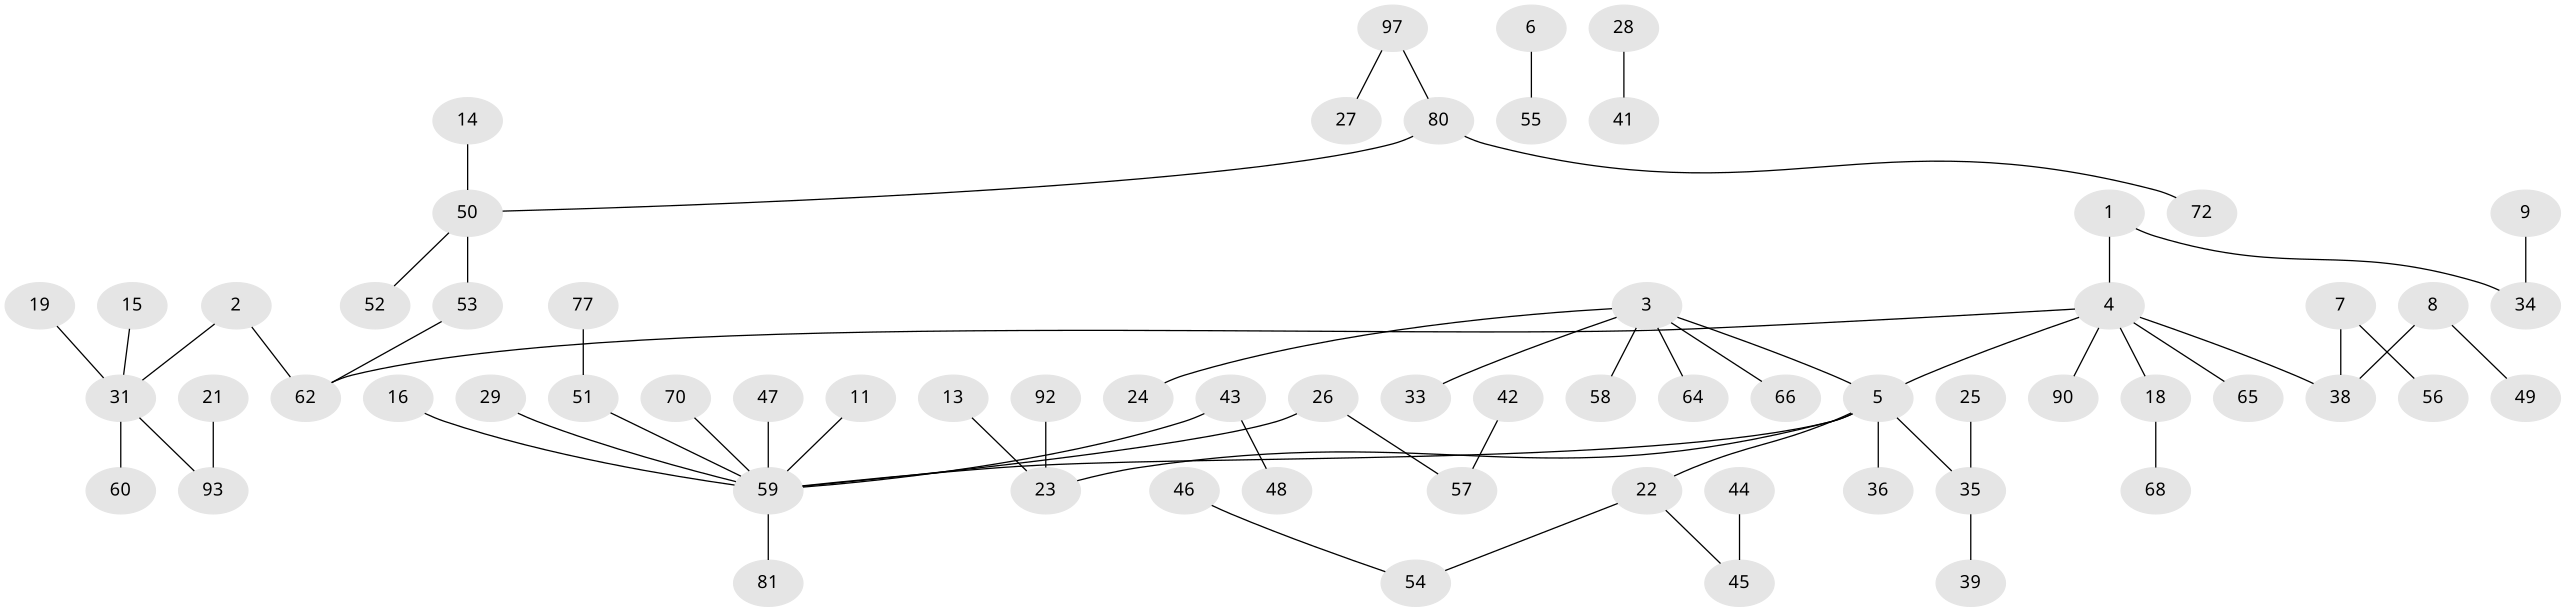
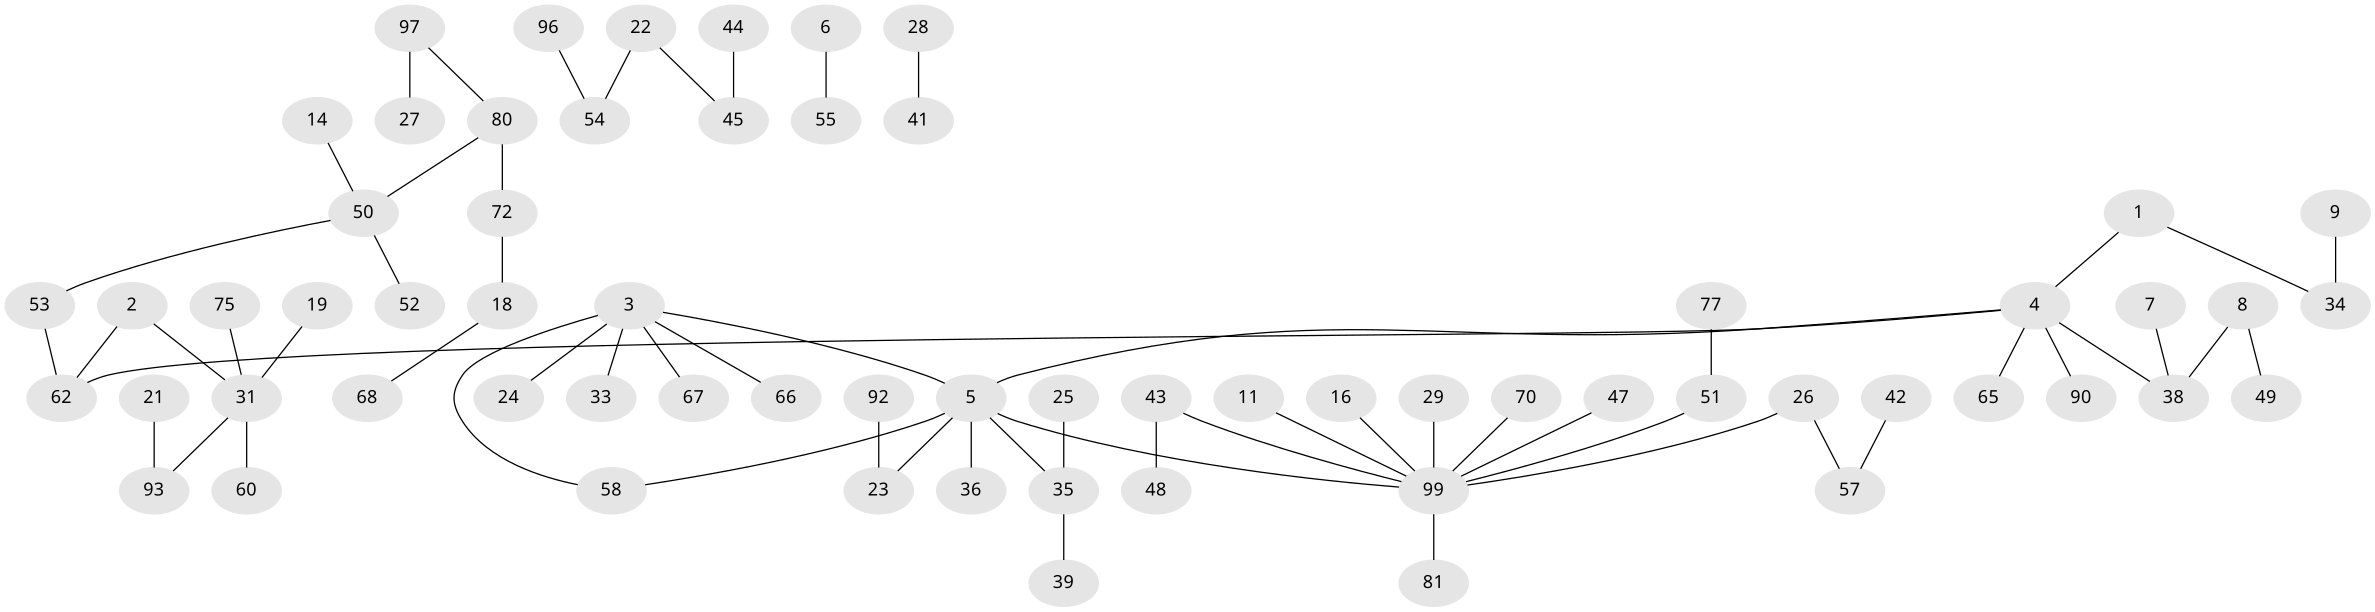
(132, 306) -> (225, 306)
(2133, 352) -> (502, 260)
(953, 398) -> none
(1693, 398) -> (694, 398)
(2433, 398) -> none
(1763, 445) -> (797, 456)
(768, 491) -> (1434, 491)
(1185, 491) -> (549, 28)
